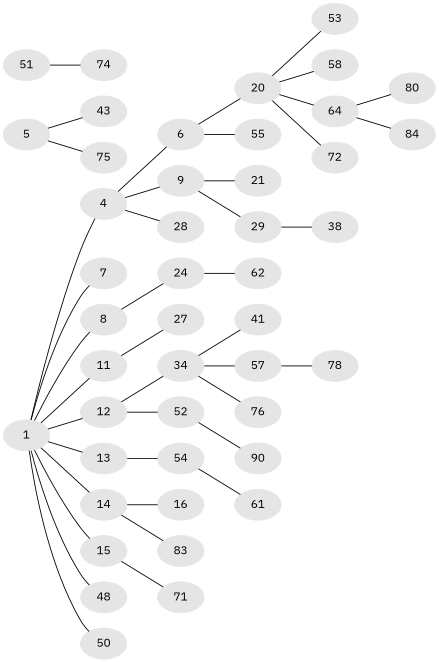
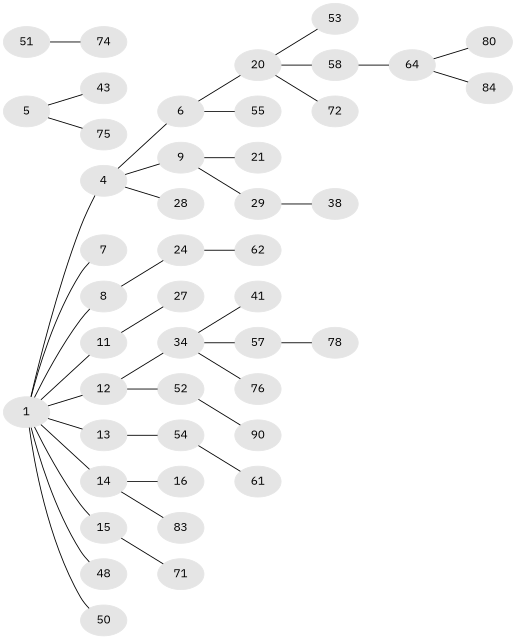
(297, 100) -> (374, 65)
